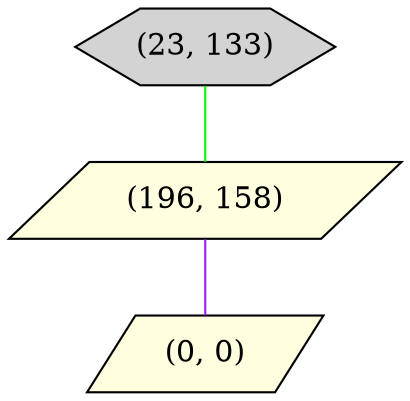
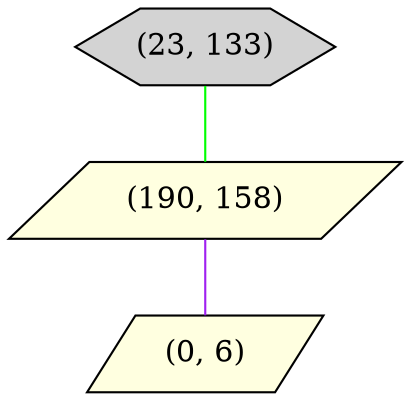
(205, 200) -> (205, 200)
(205, 354) -> (205, 354)
